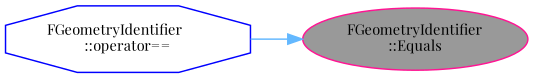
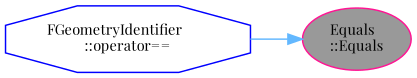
(415, 39) -> (357, 39)
